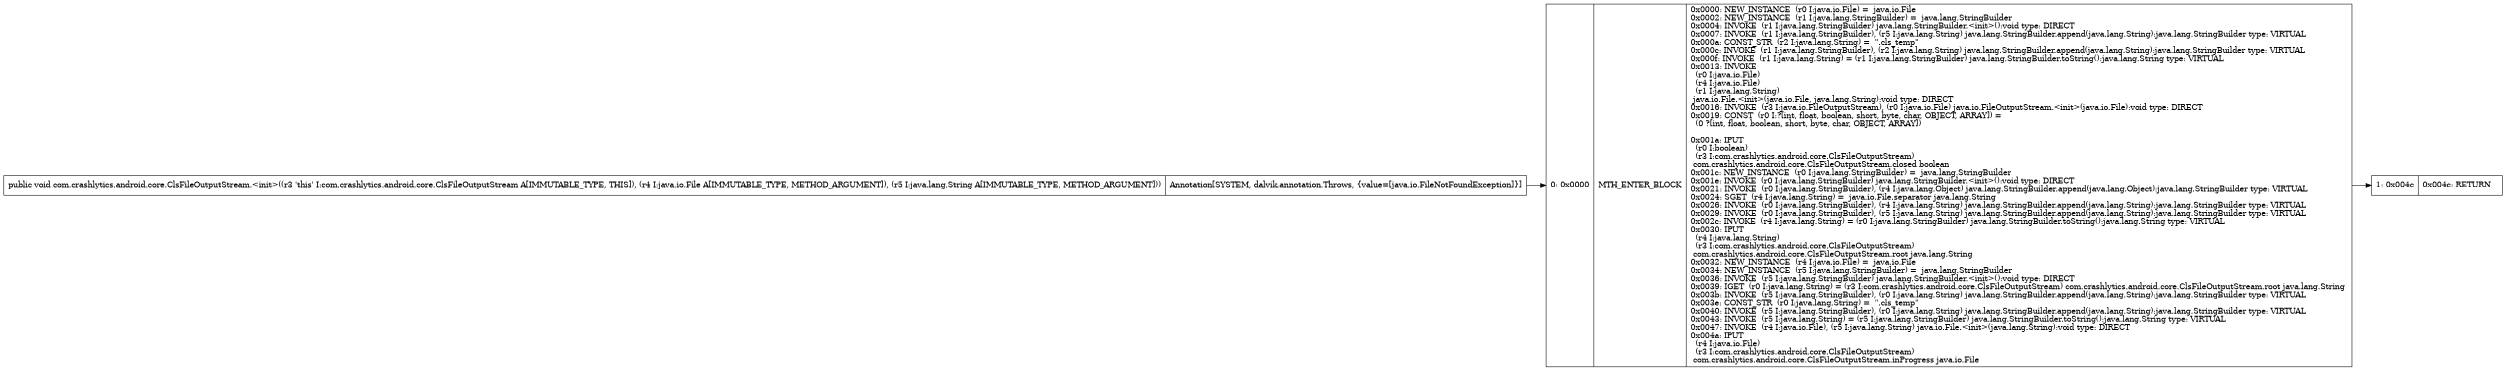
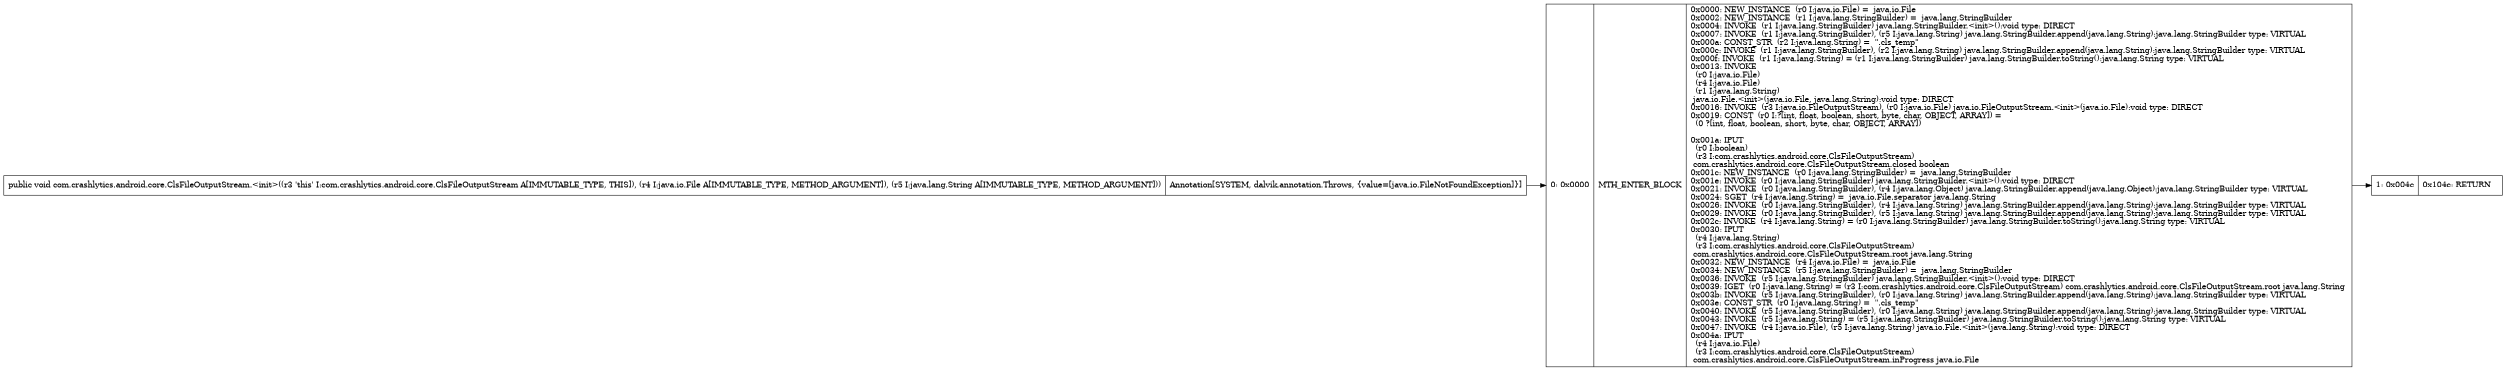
(2460, 185) -> (2460, 185)
